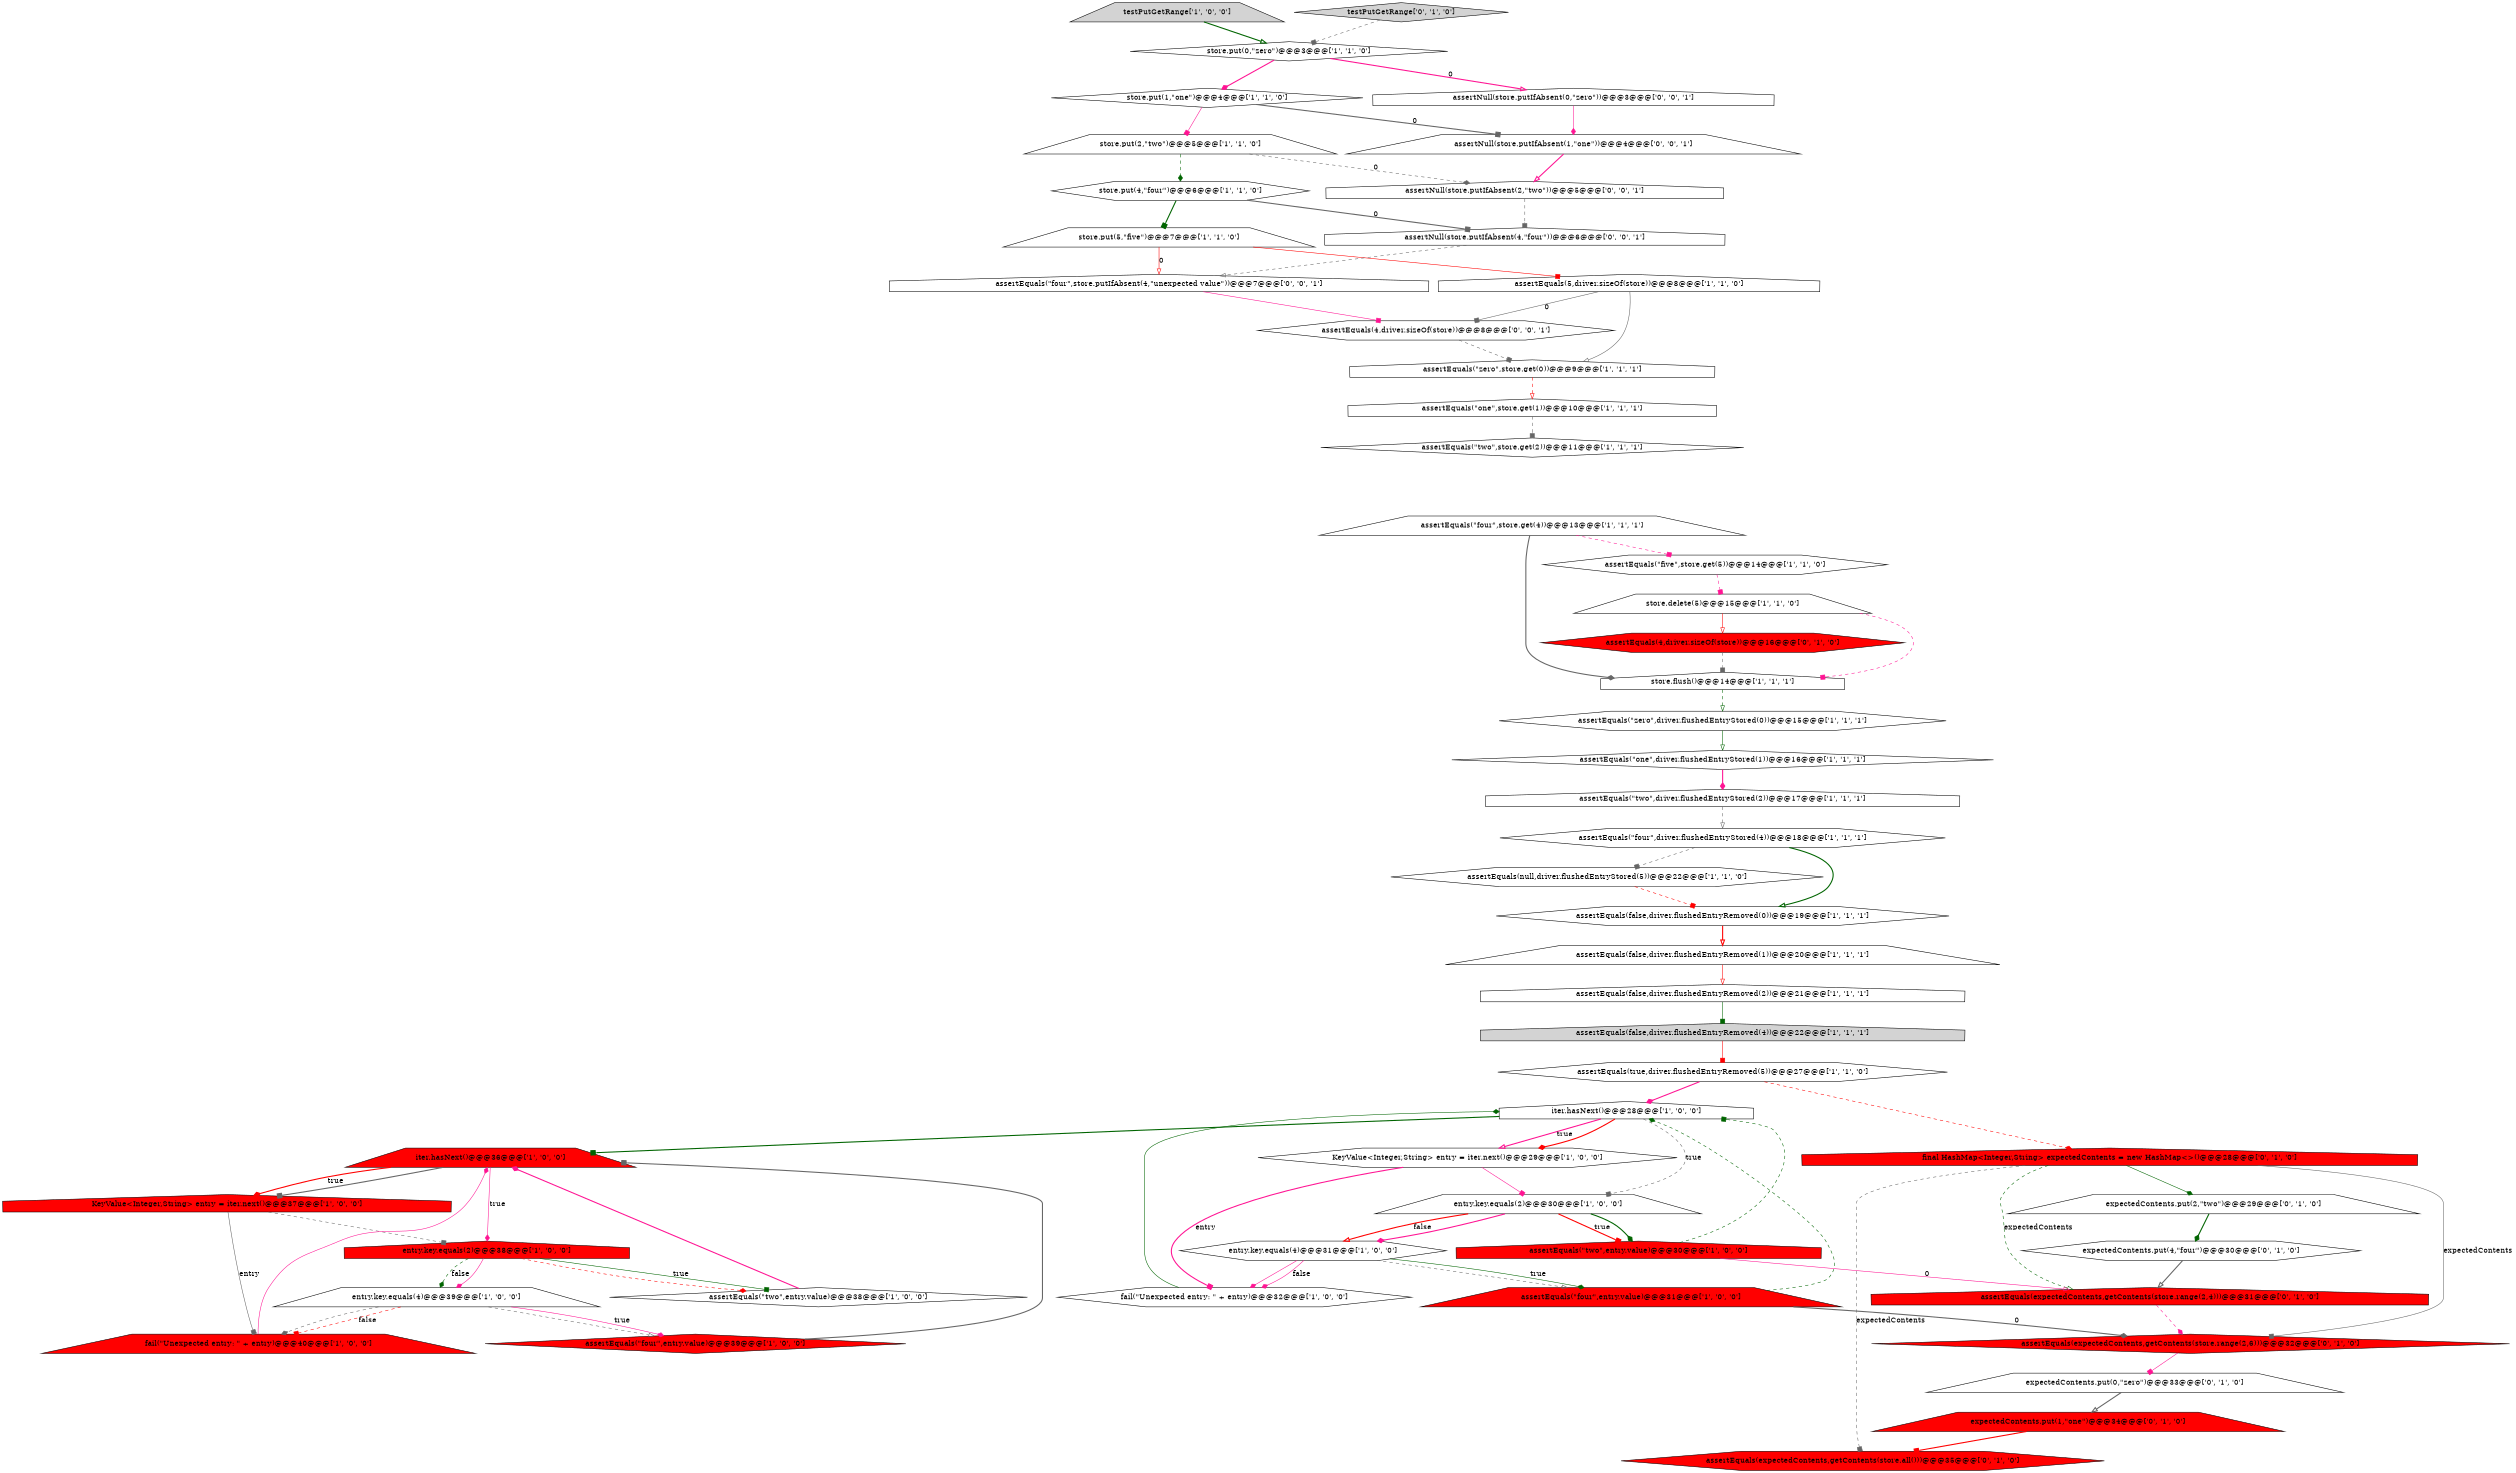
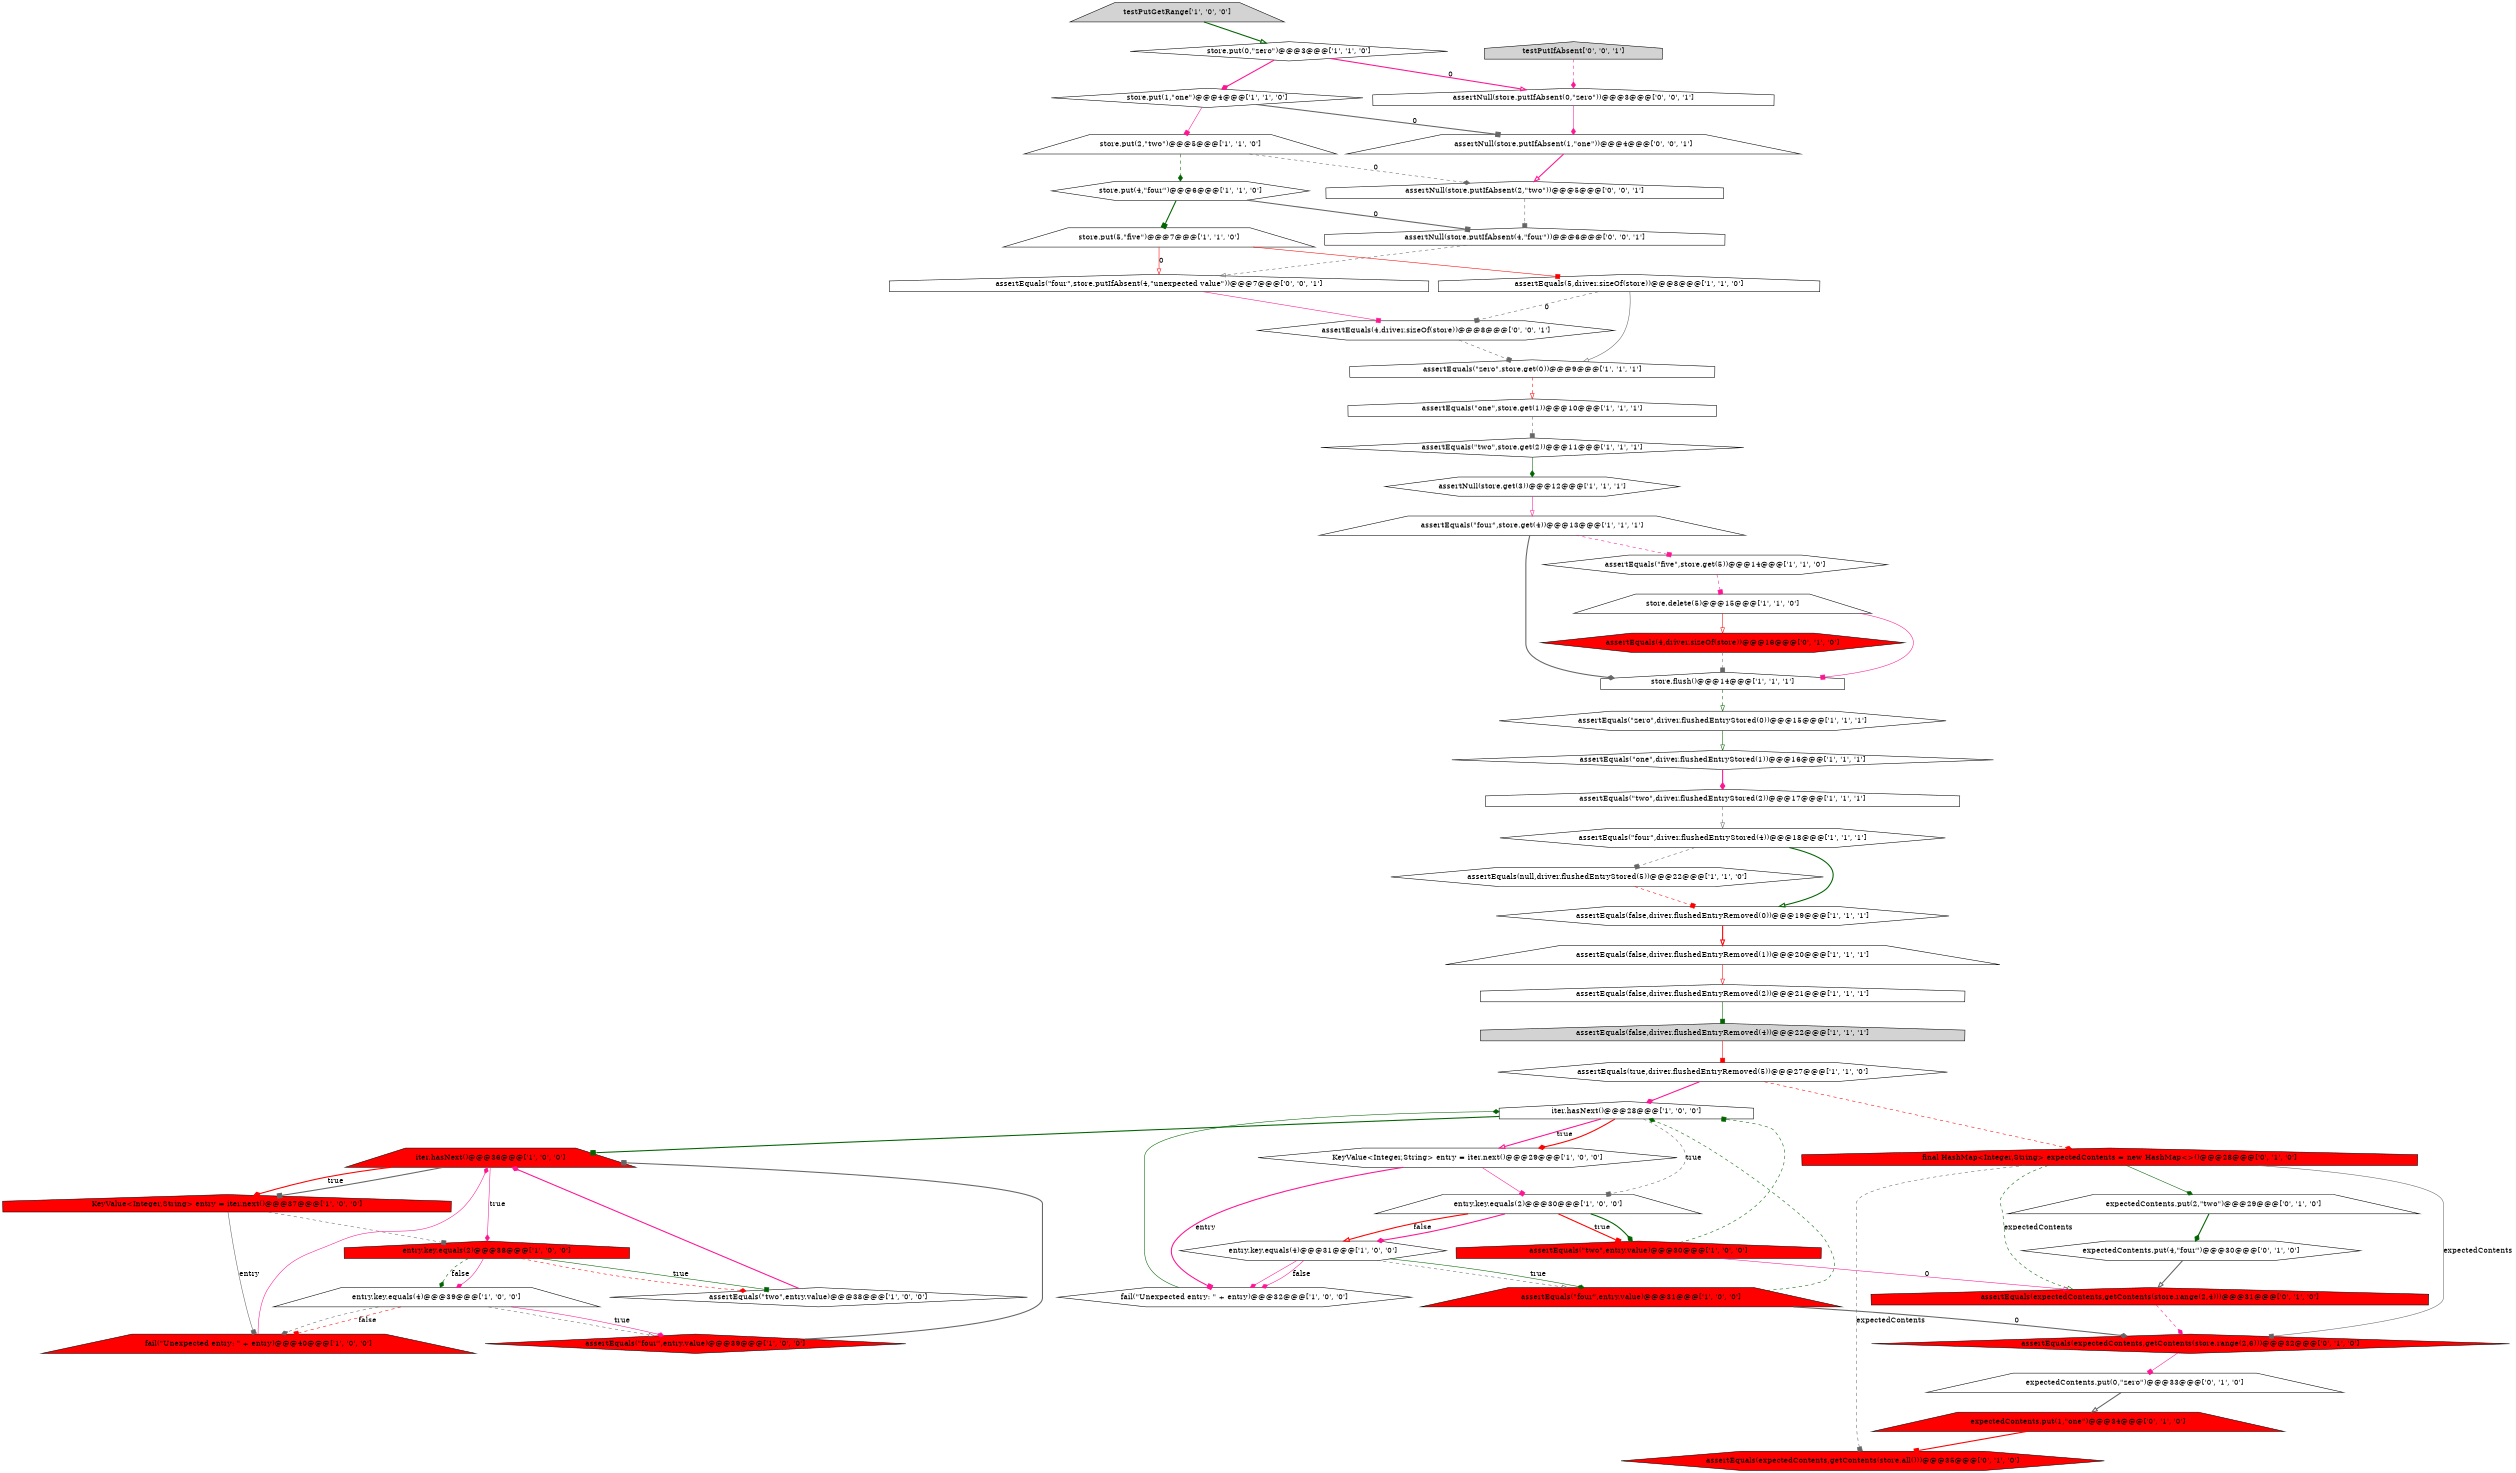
(1401, 12) -> none
none -> (1573, 51)
(1539, 306) -> (1539, 306)
none -> (1532, 487)
(1905, 657) -> (1905, 657)
